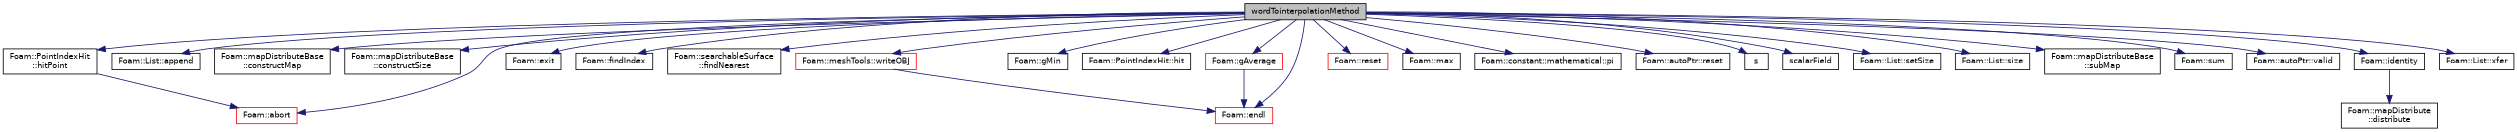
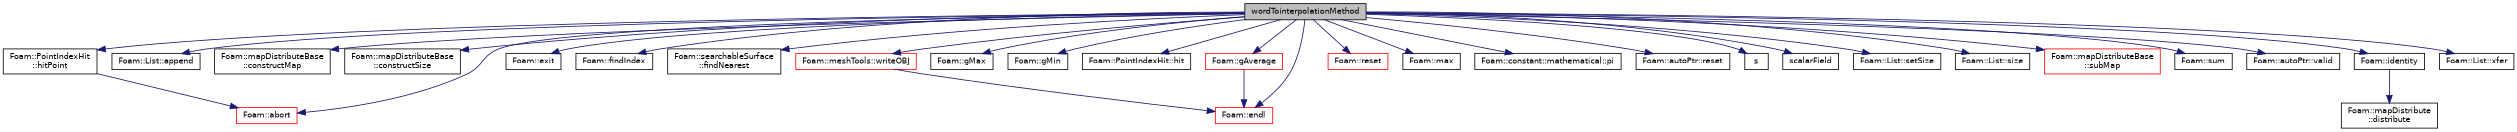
none -> (962, 61)
(2102, 61) -> (2102, 61)
